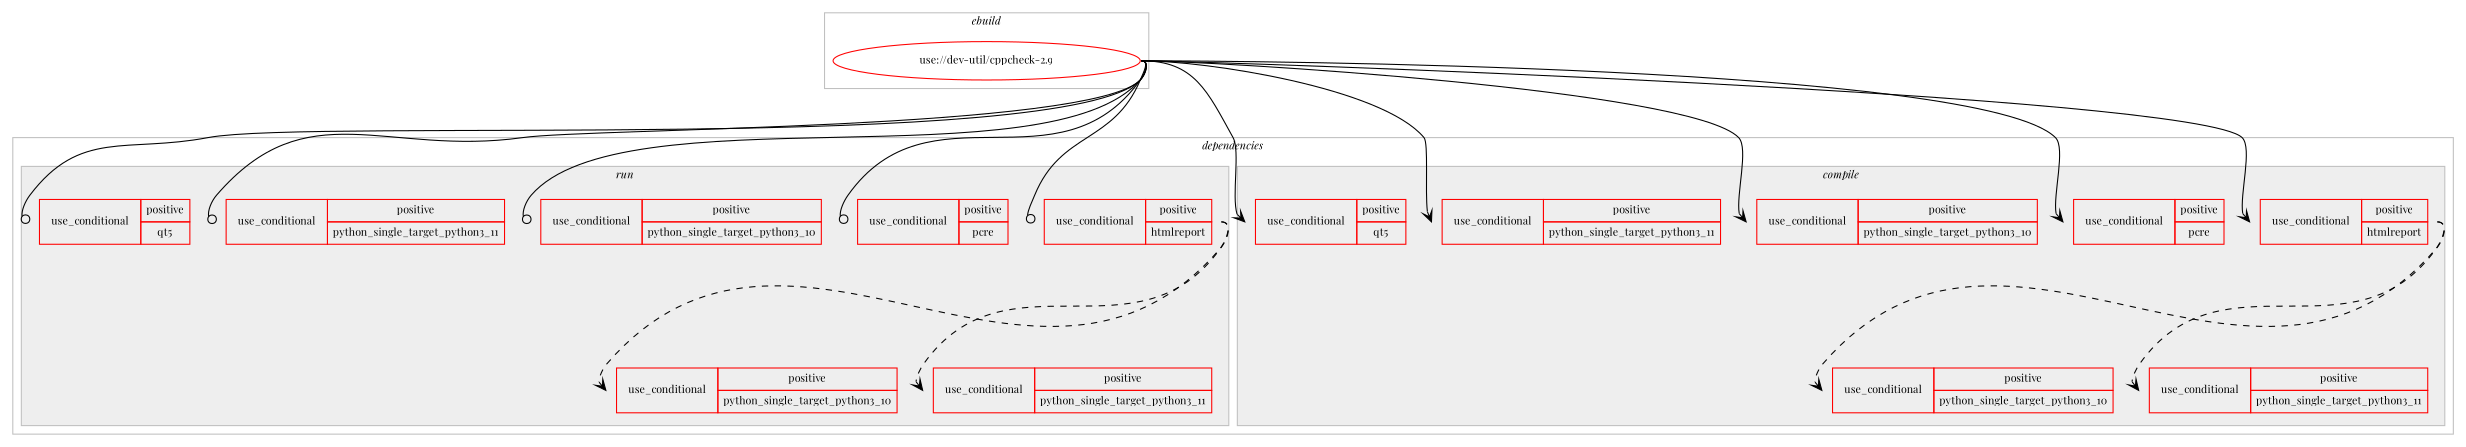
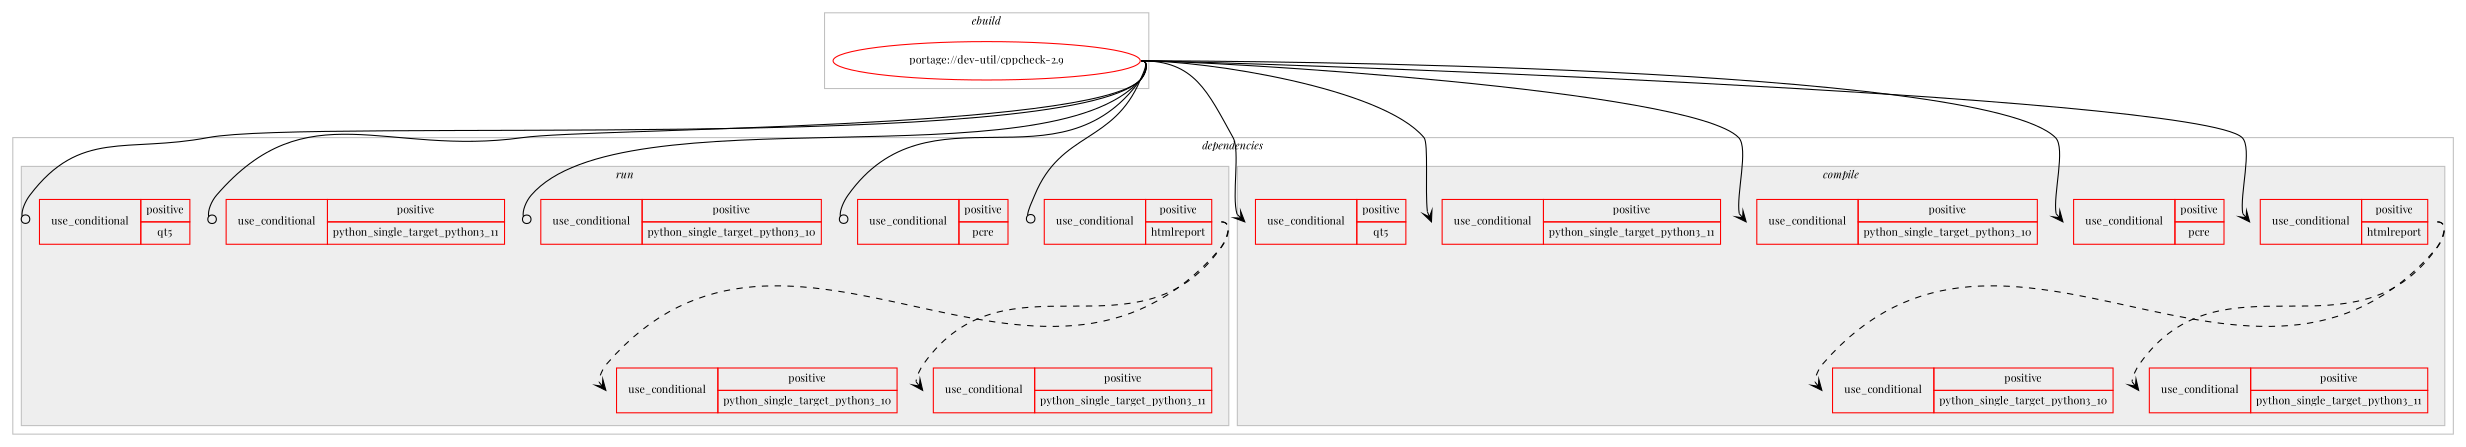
(987, 61) -> (987, 61)
